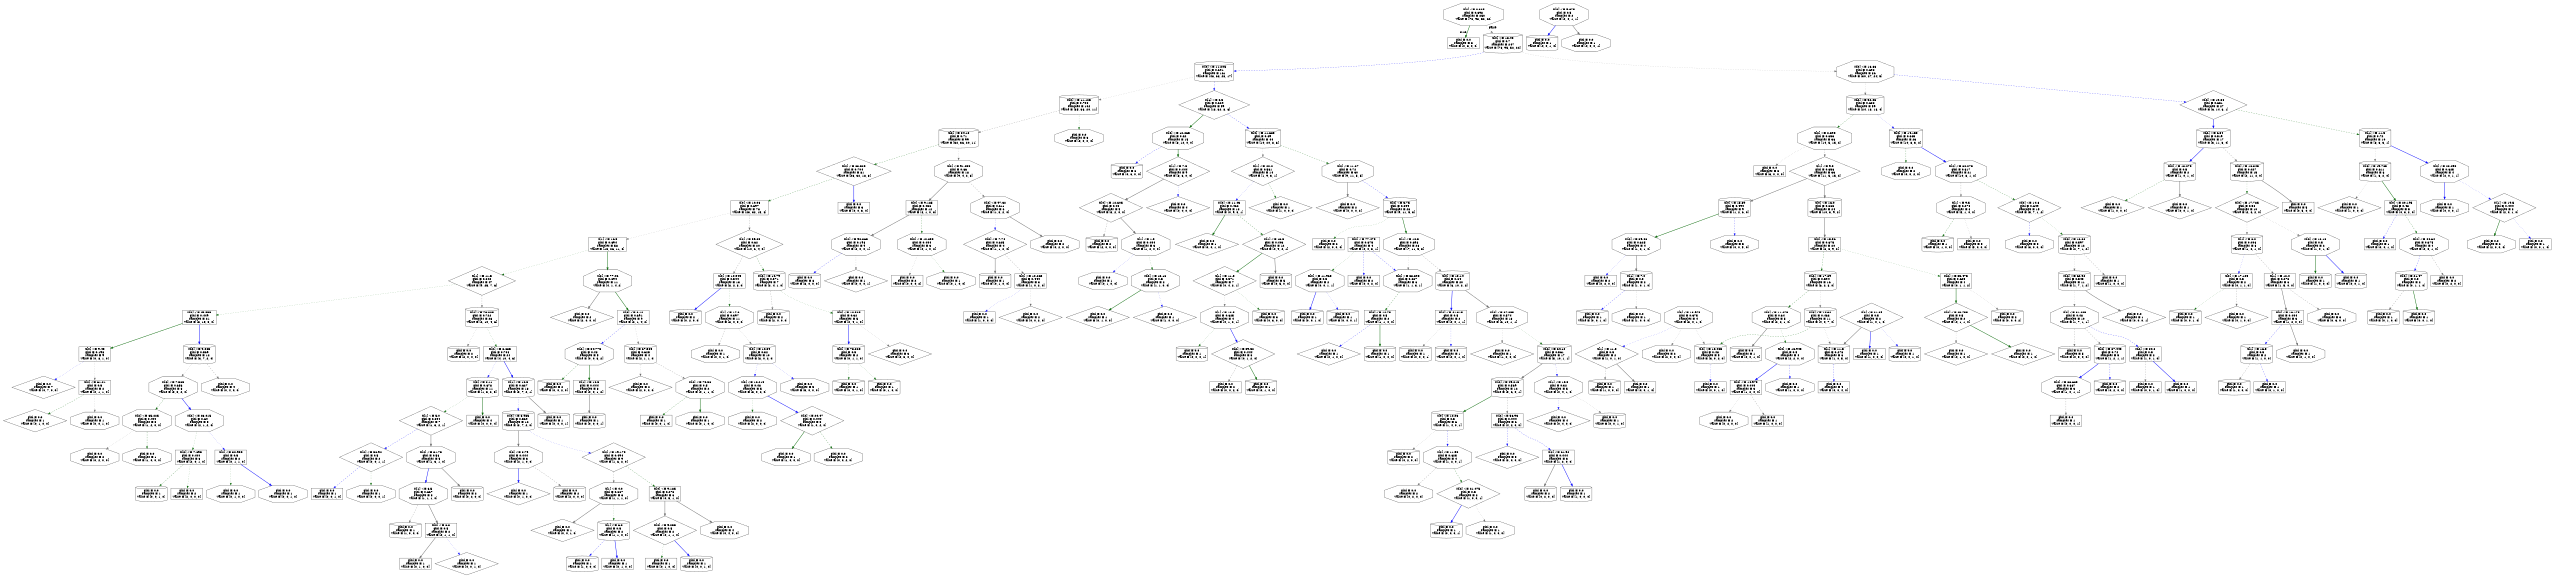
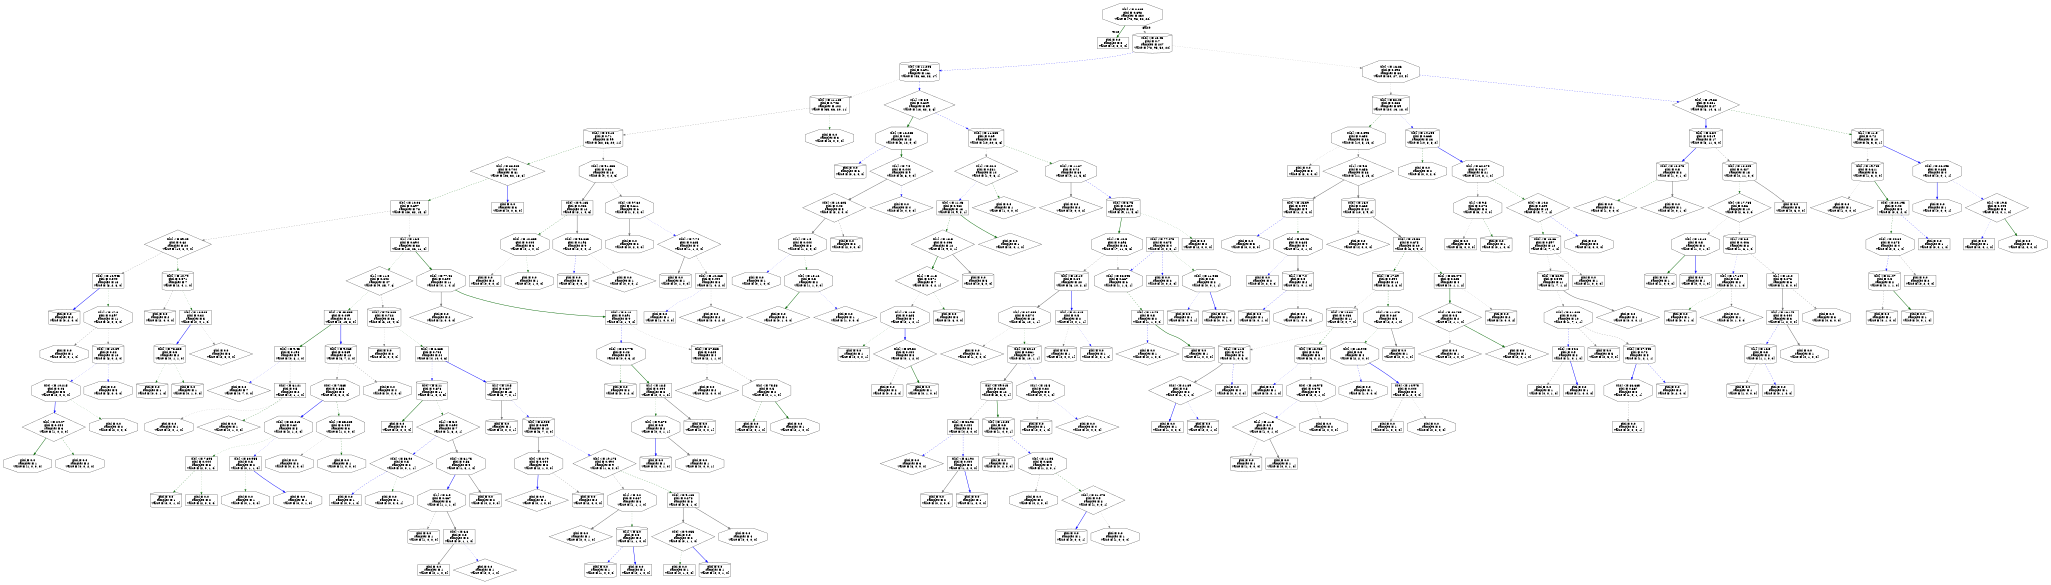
(1688, 225) -> (1298, 224)
none -> (1358, 244)
(1699, 335) -> (1311, 371)
(1853, 335) -> (1210, 373)
none -> (656, 406)
